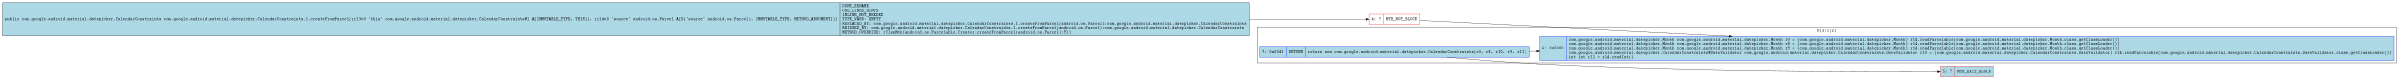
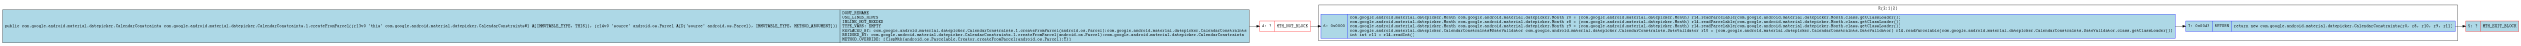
(1533, 51) -> (2179, 26)
